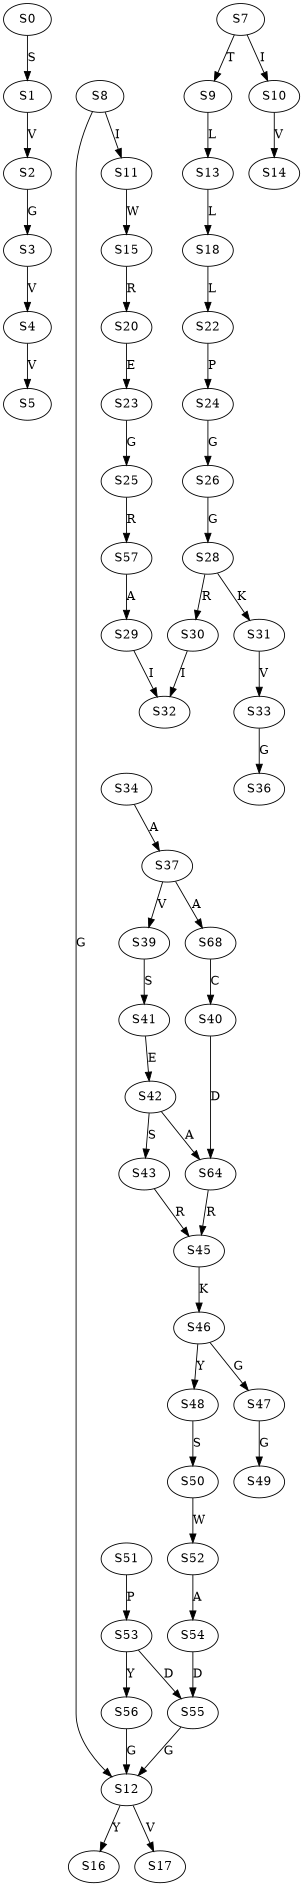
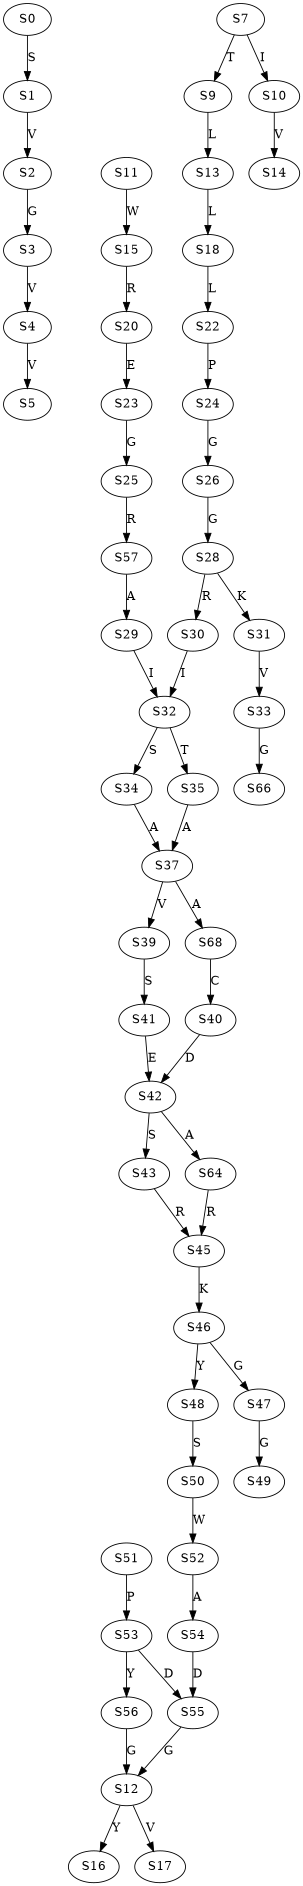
(100, 96) -> none
none -> (148, 747)
none -> (193, 789)
(259, 789) -> (259, 789)
(211, 1093) -> (183, 1055)
